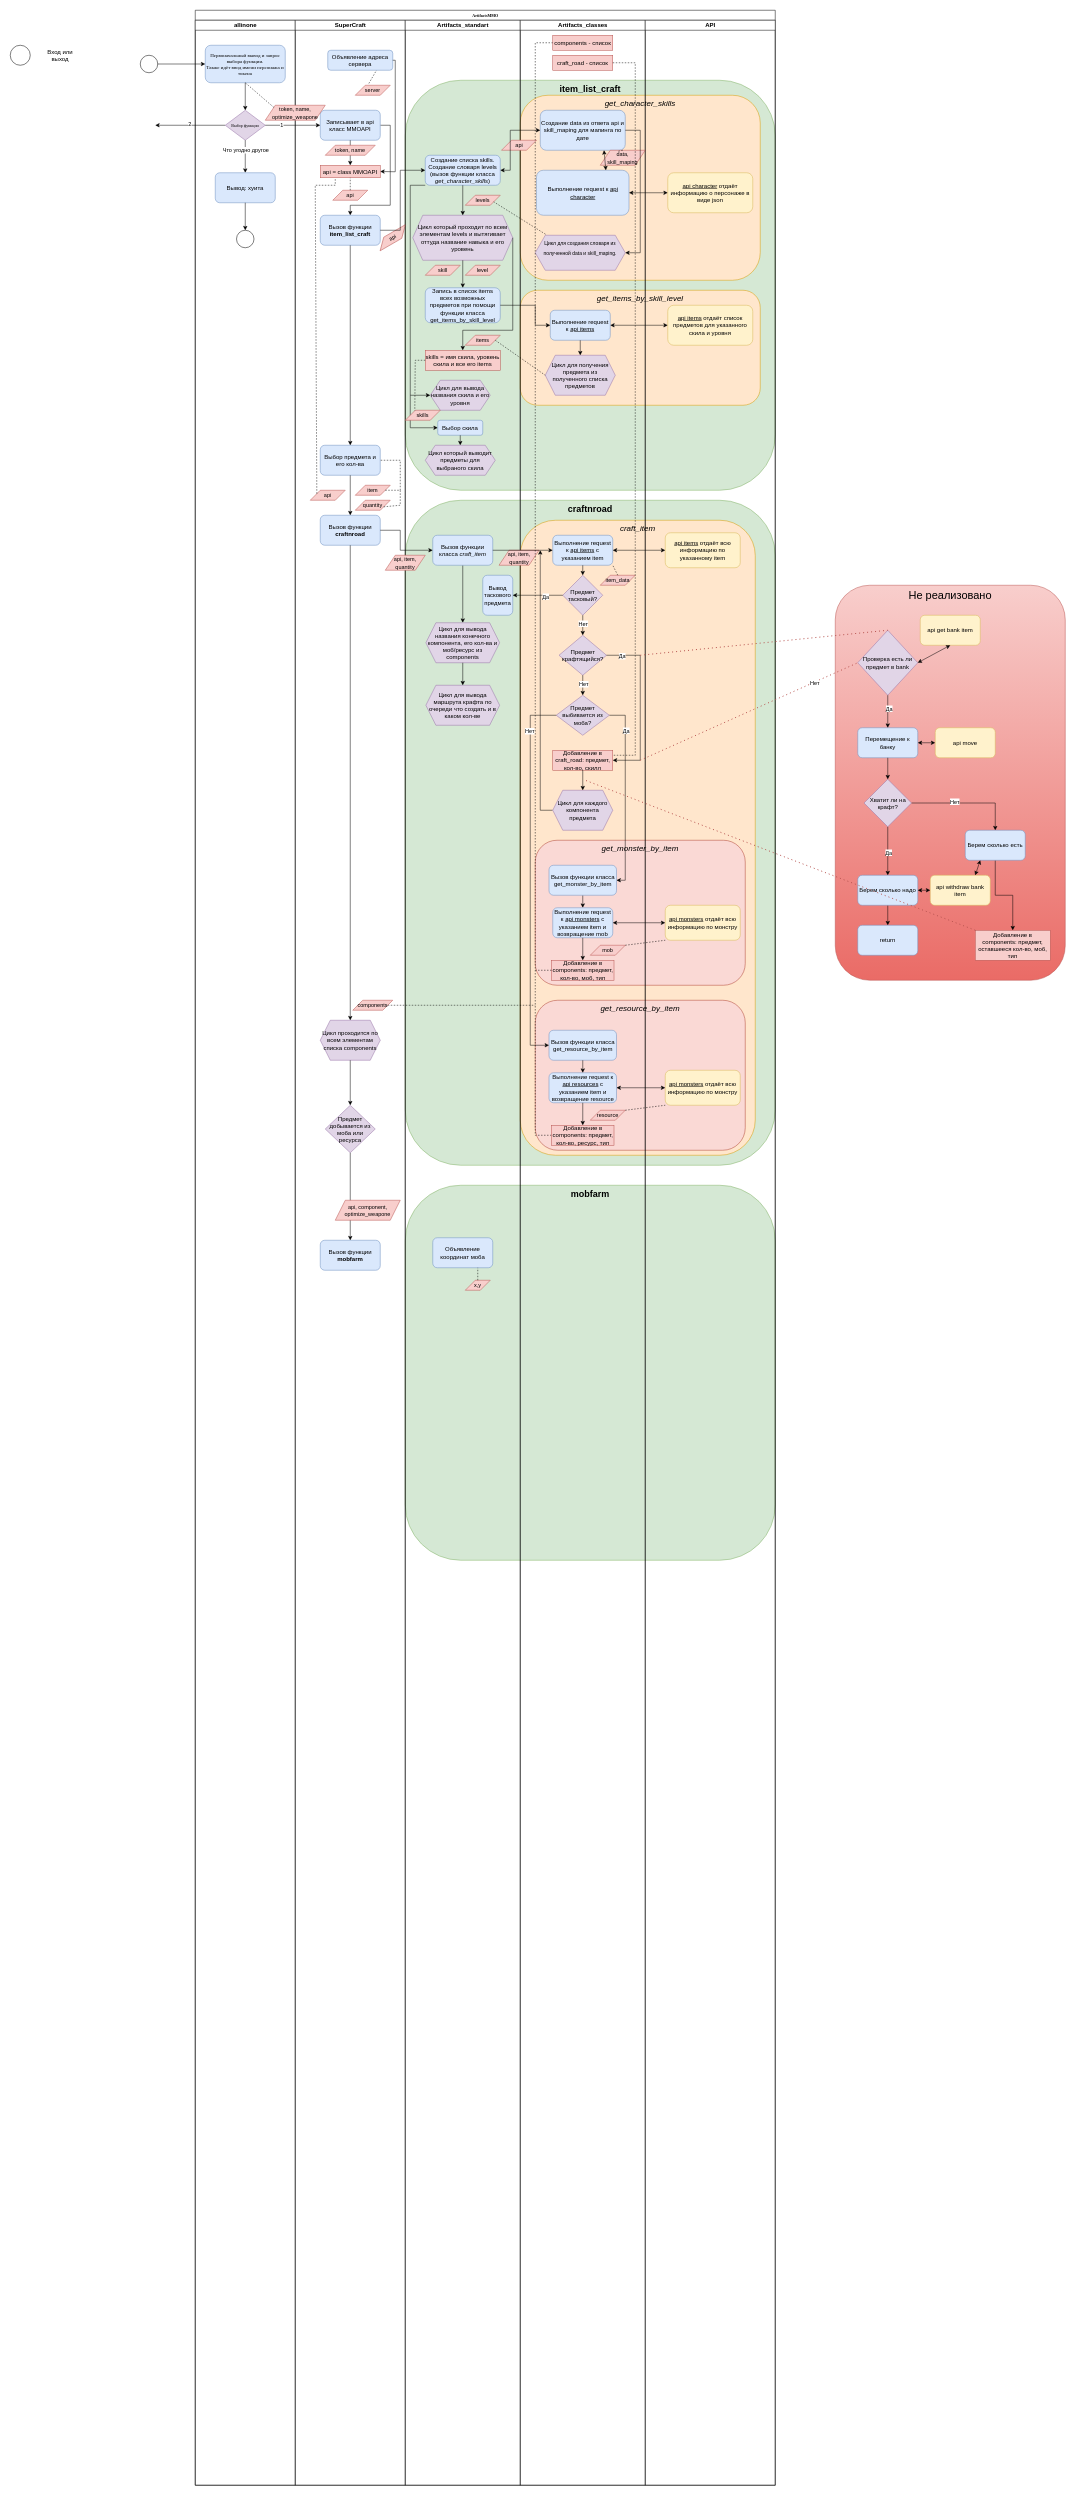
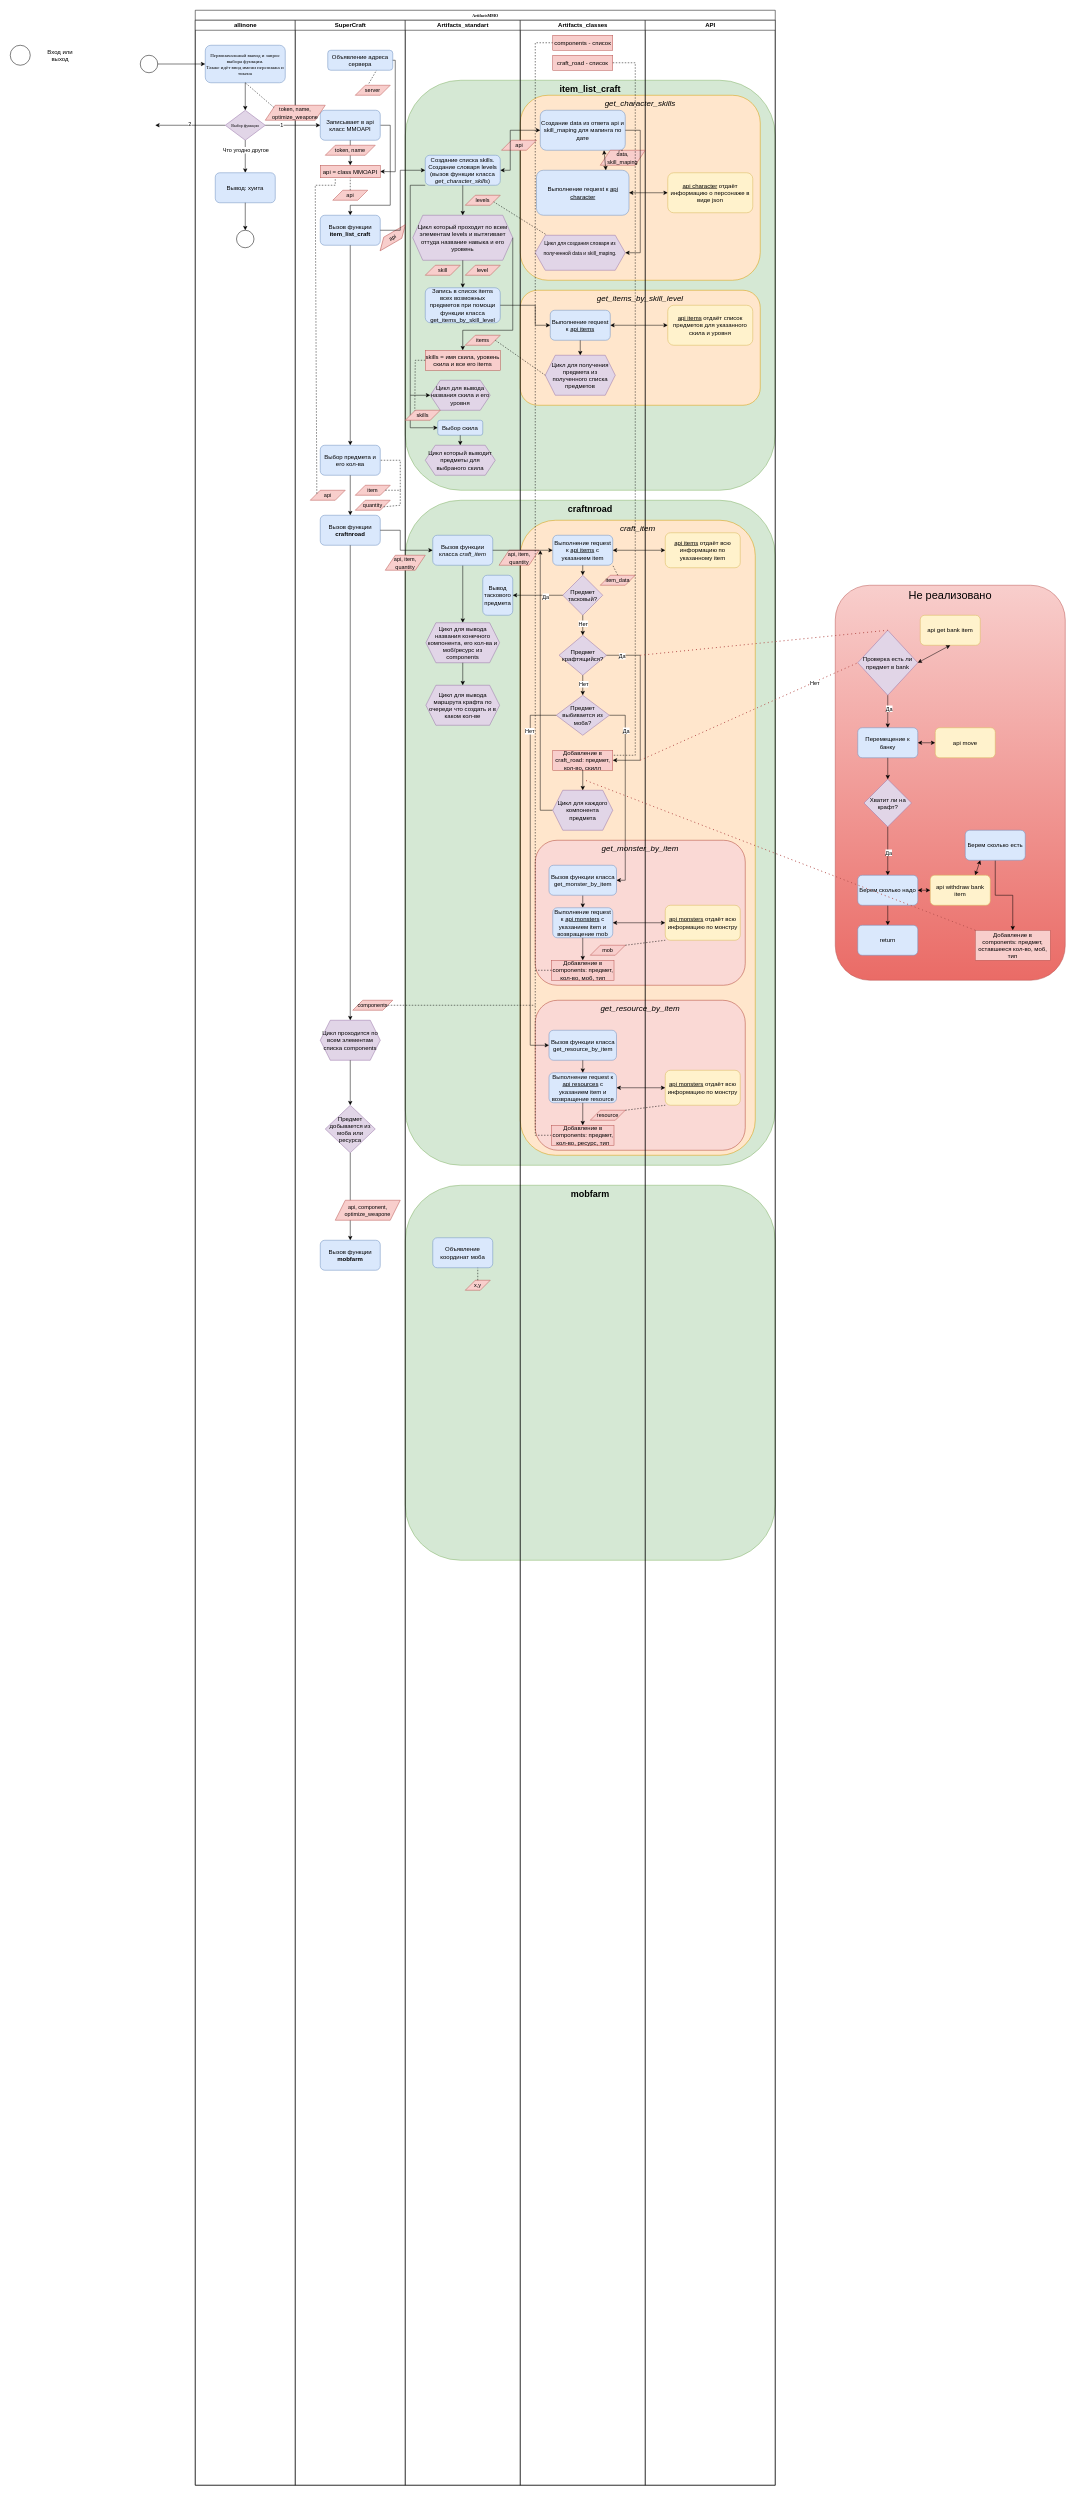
(954, 803) -> none
